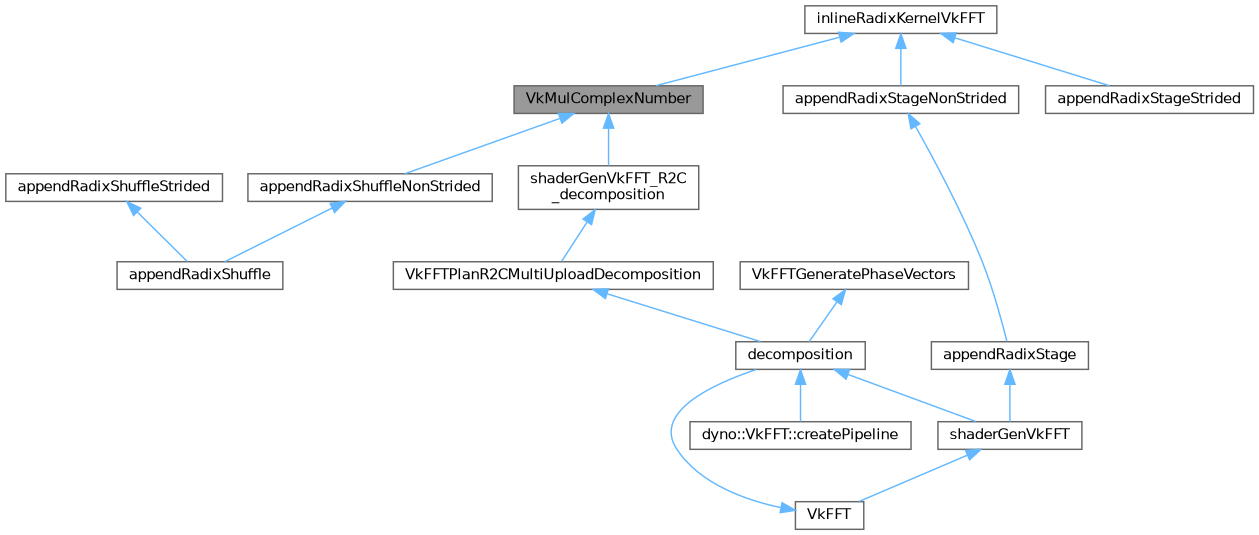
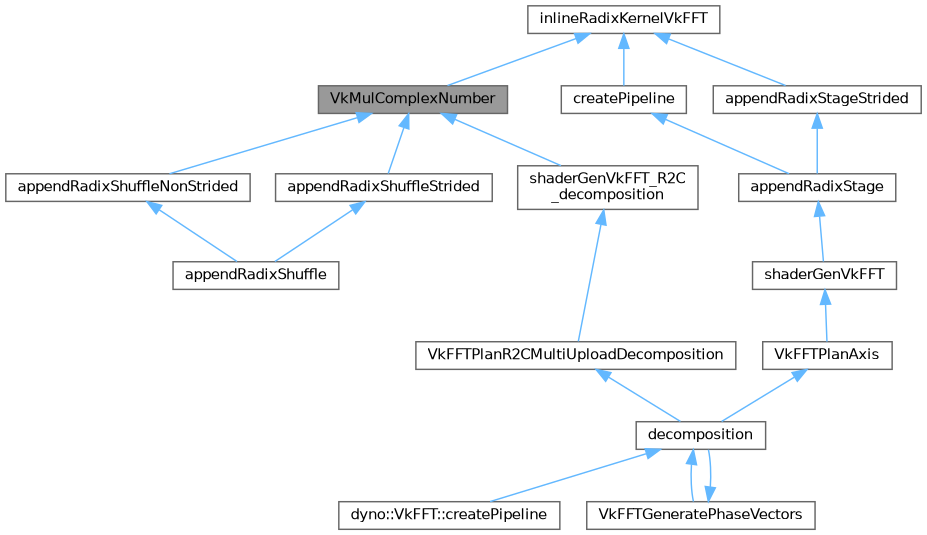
(901, 100) -> (624, 100)
none -> (396, 151)
none -> (817, 151)
(912, 398) -> (691, 483)
(830, 516) -> (827, 356)
